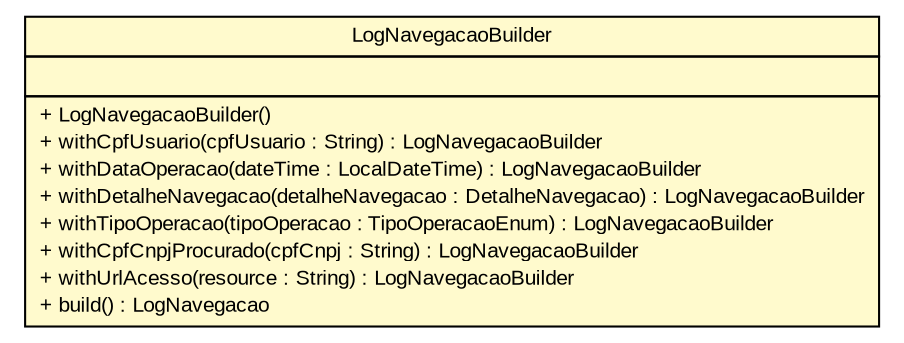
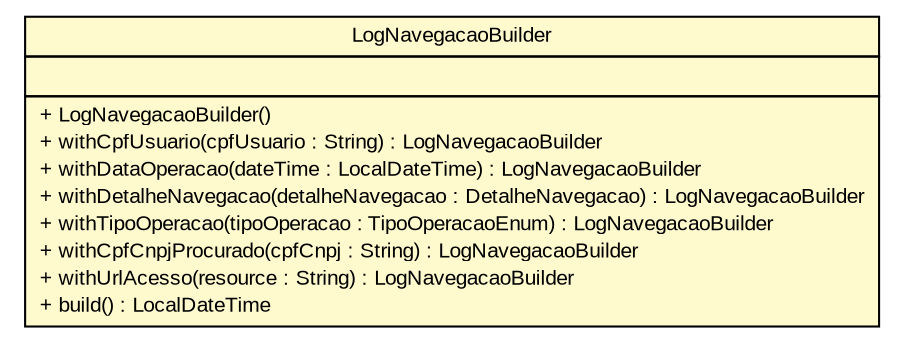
(155, 306) -> (156, 306)
